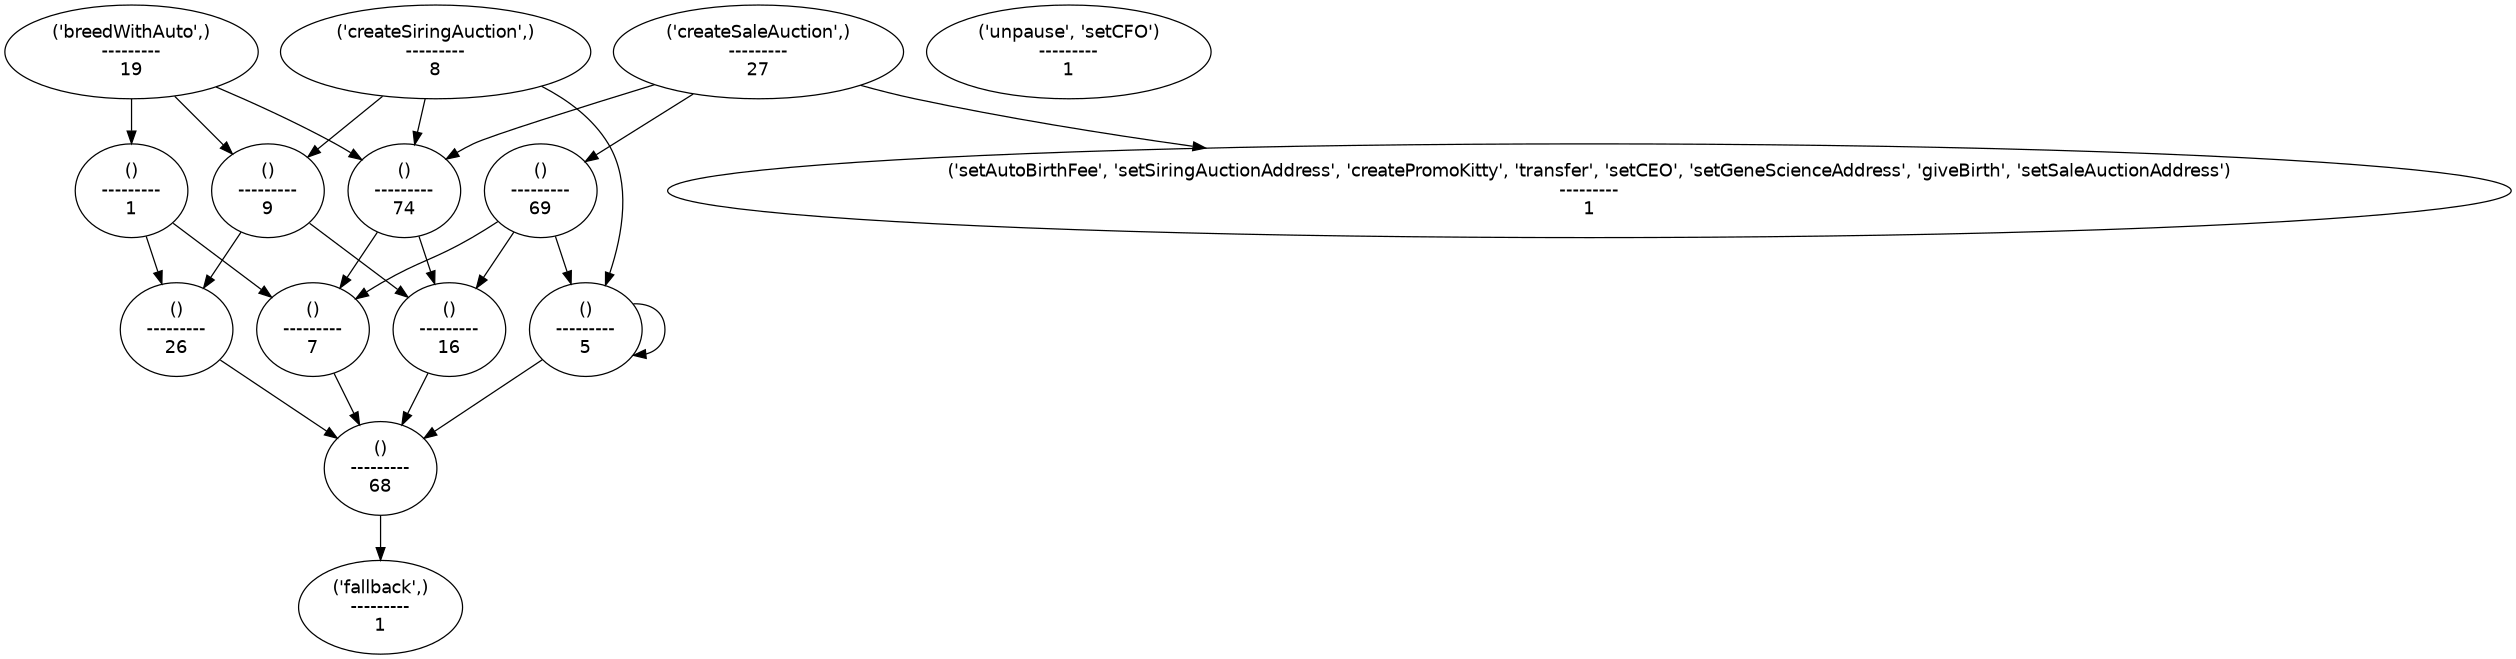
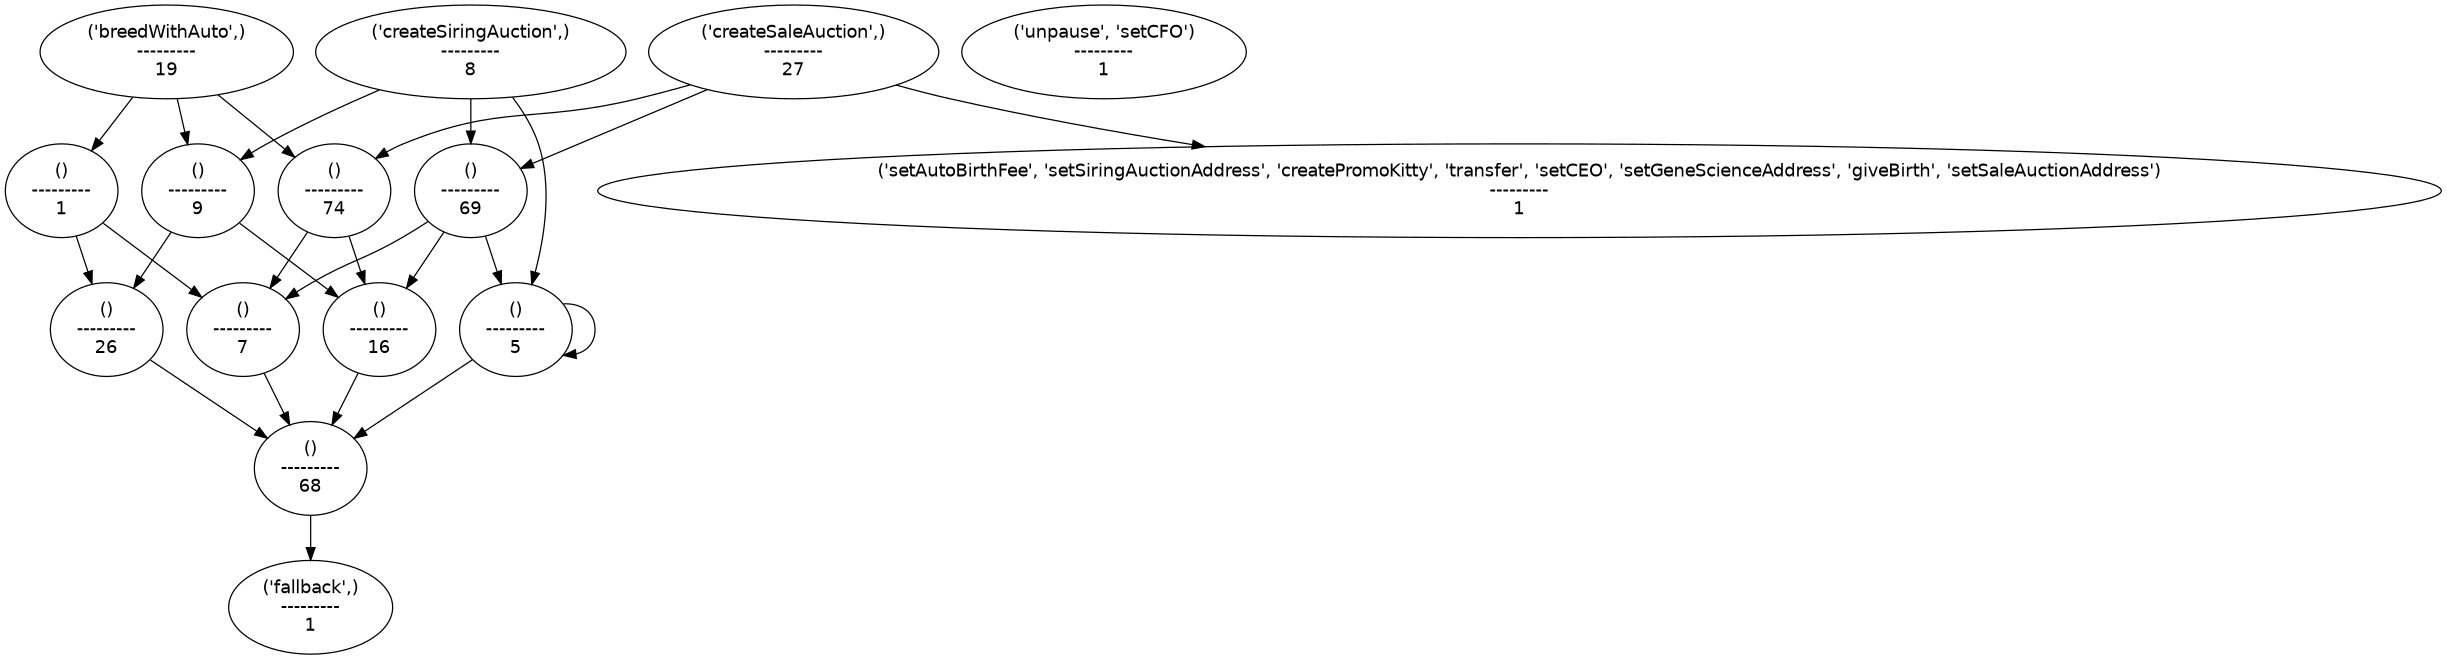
(421, 116) -> (471, 115)
